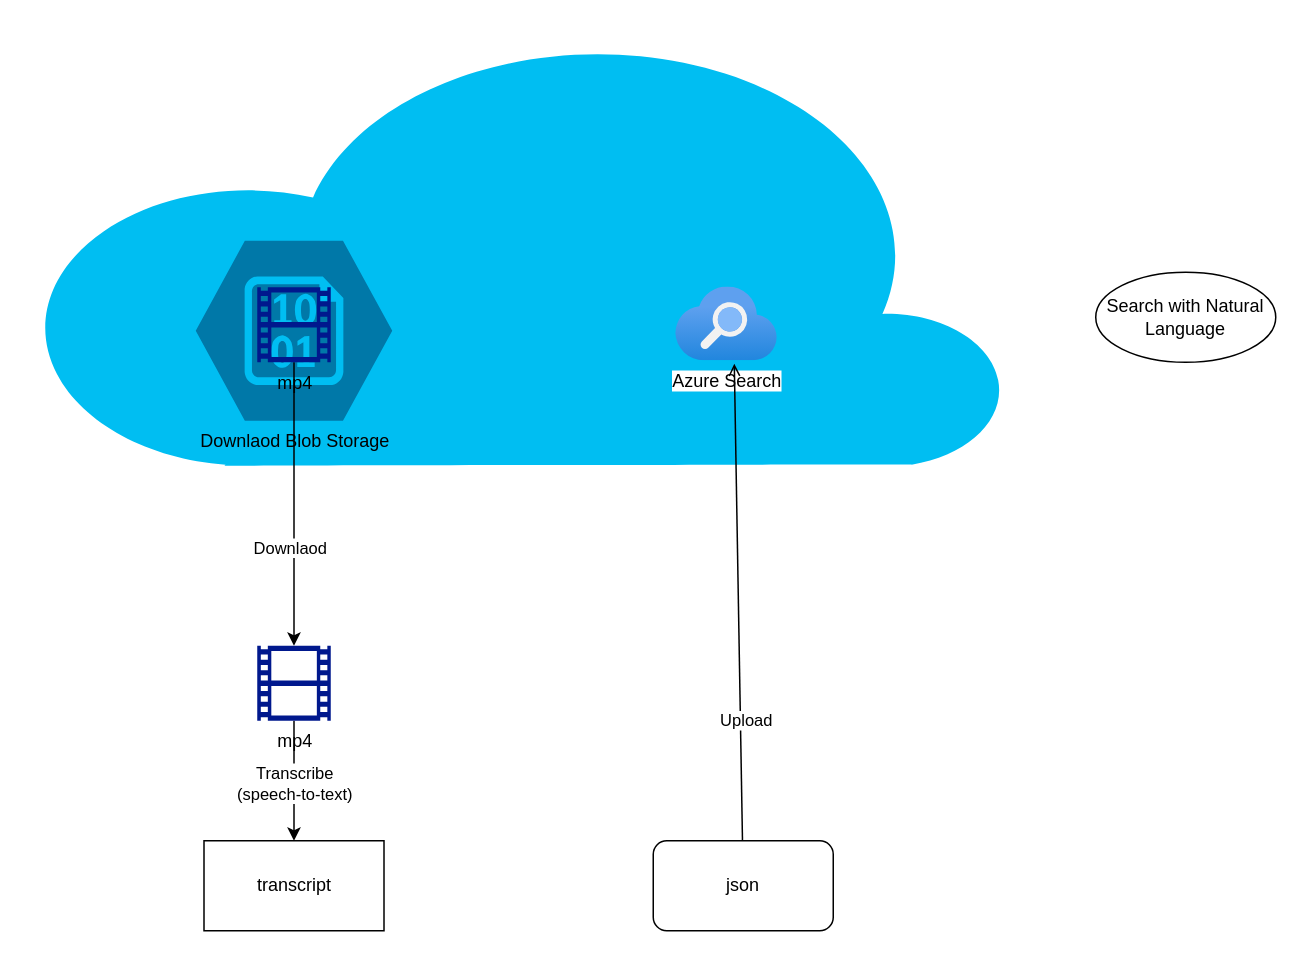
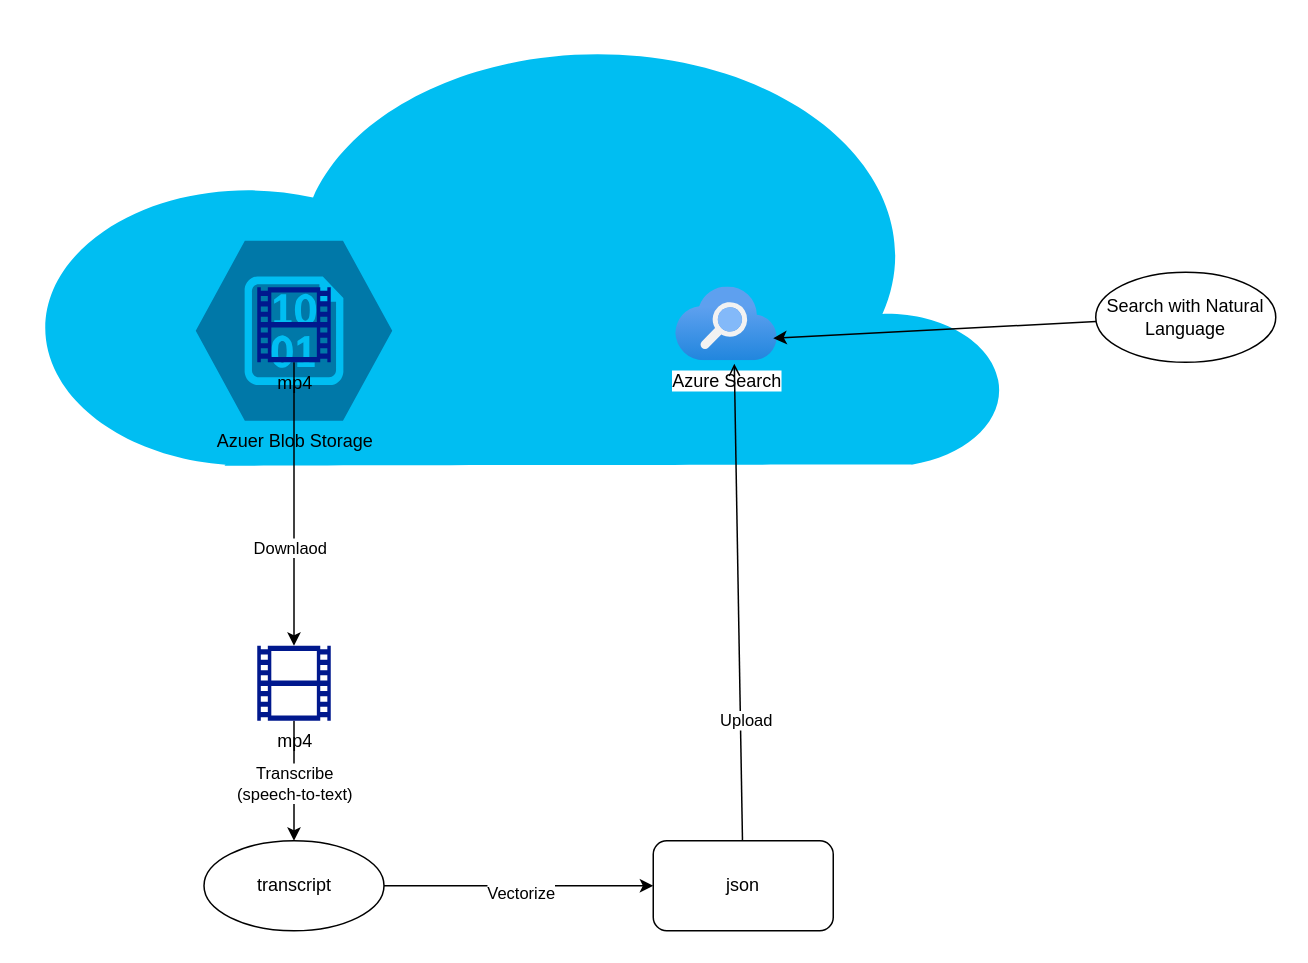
none -> (940, 330)
(296, 442) -> (296, 442)
(294, 886) -> (294, 886)
none -> (441, 886)
